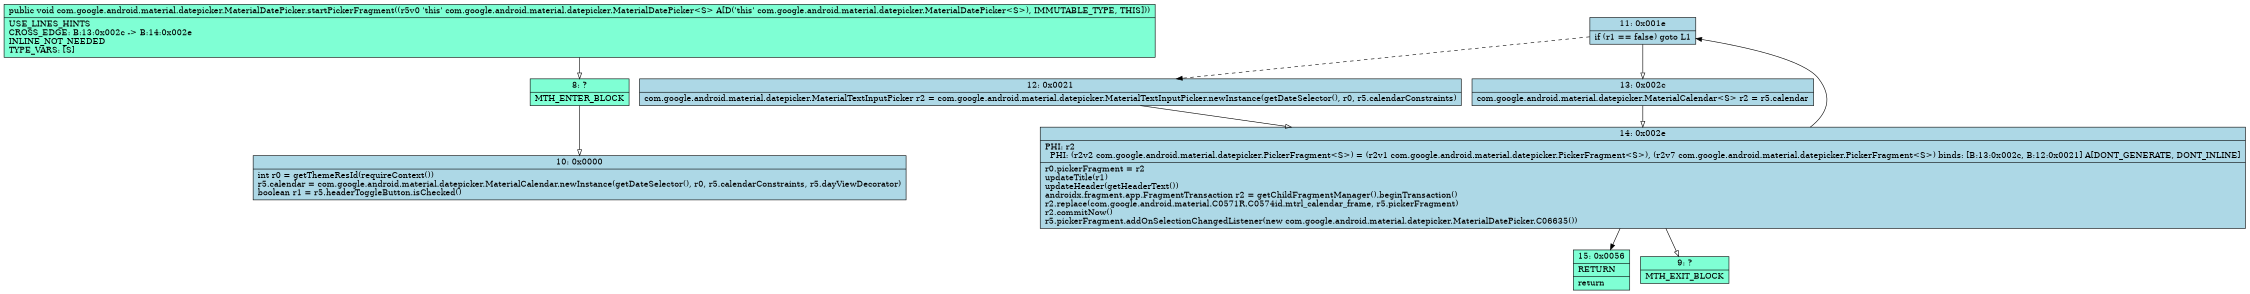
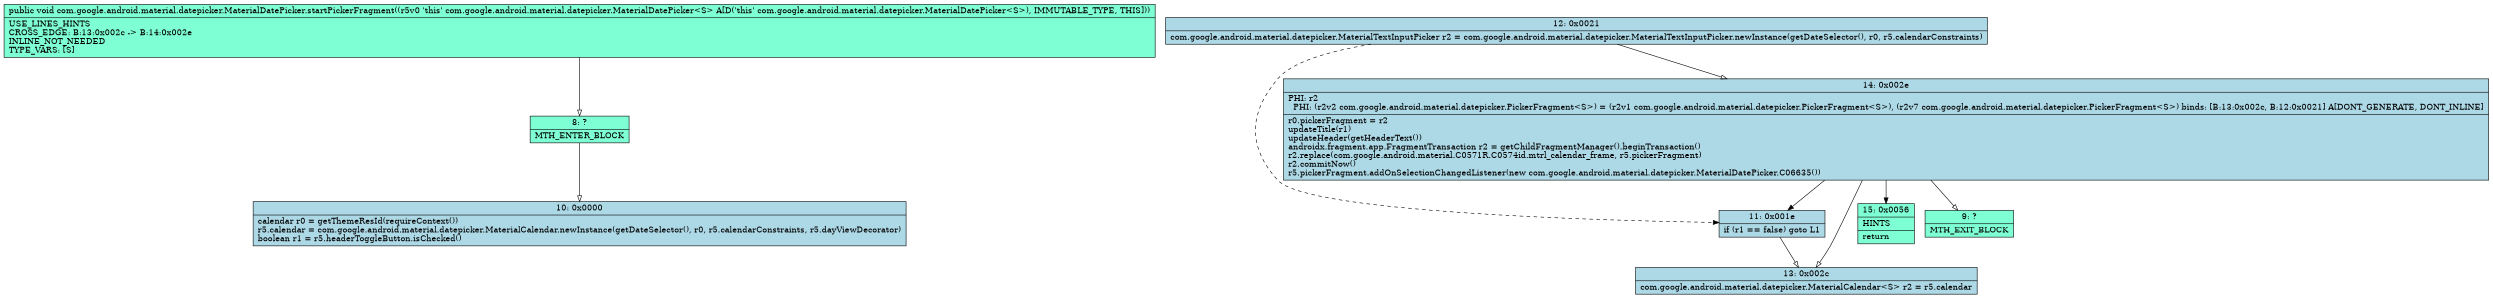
(1386, 58) -> (1387, 206)
(1643, 113) -> (1842, 222)
(346, 175) -> (358, 221)
(1597, 270) -> (1877, 223)
